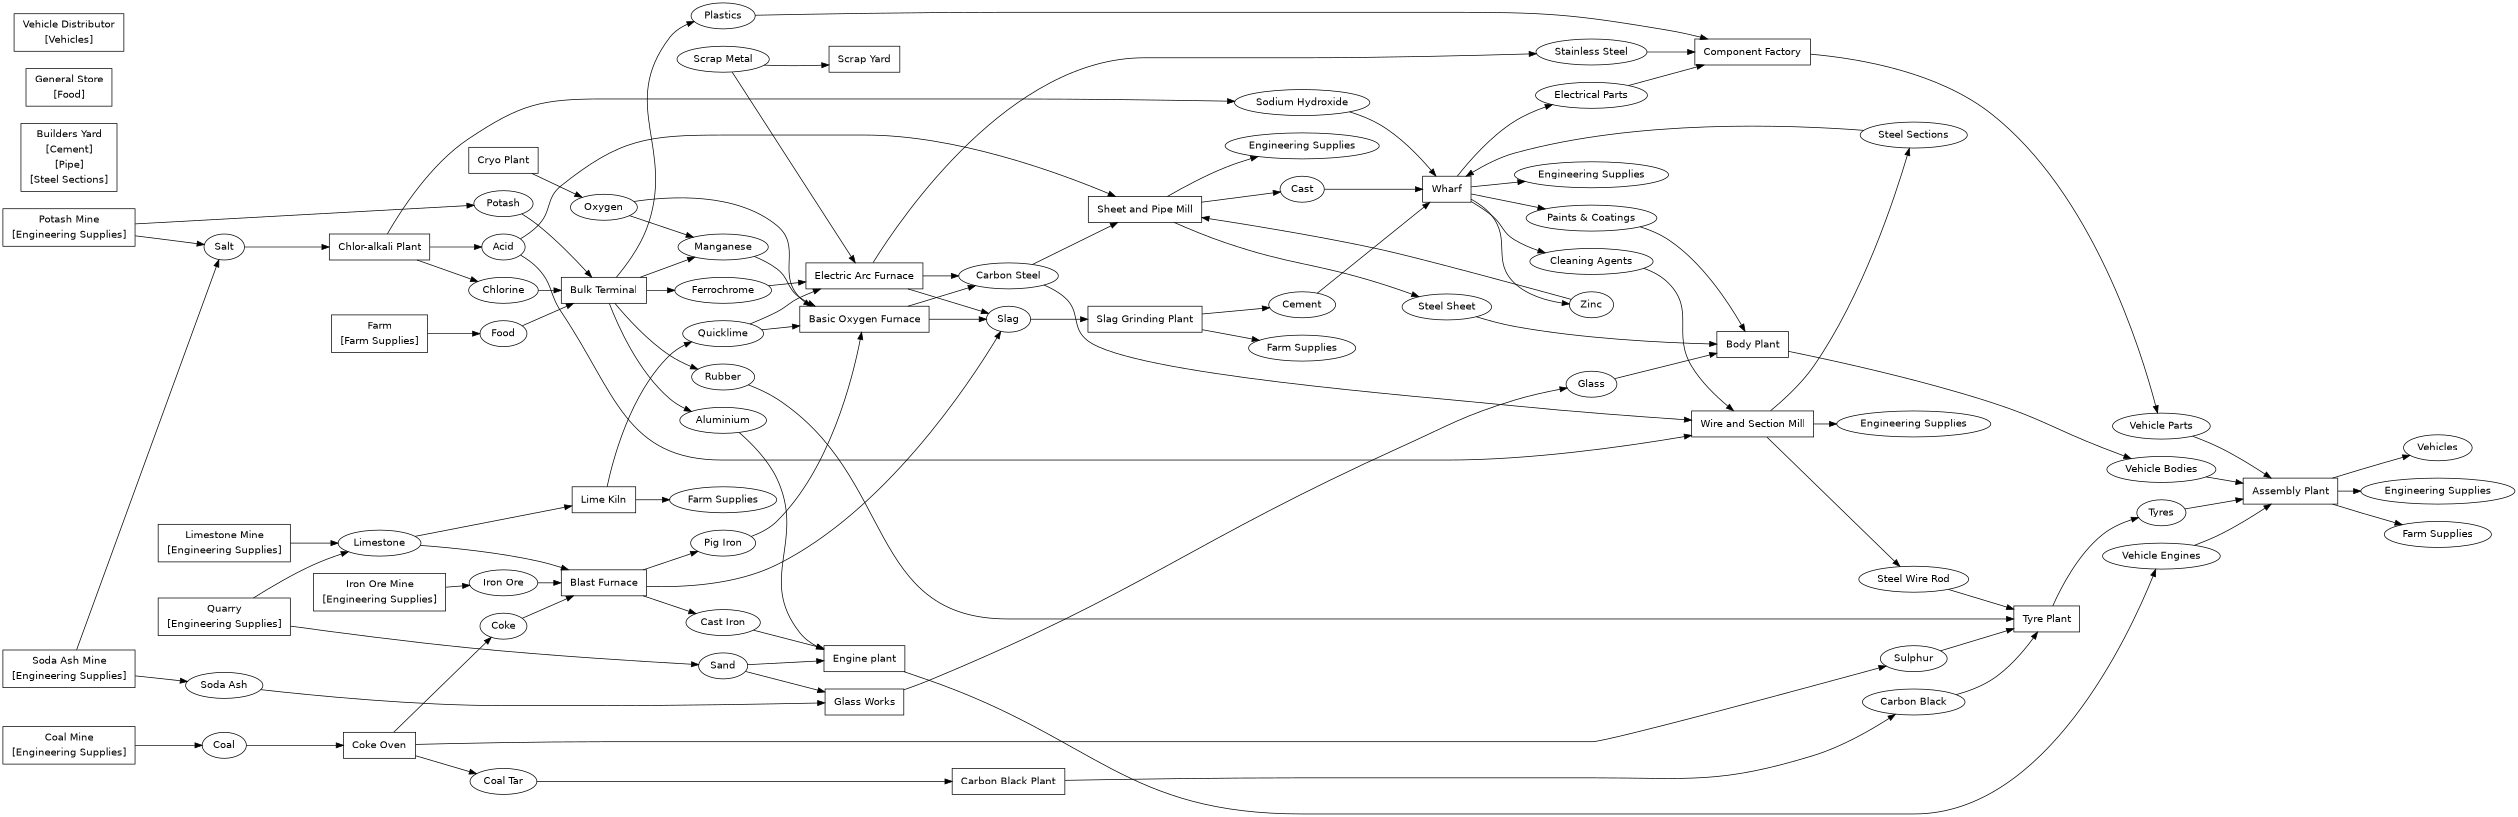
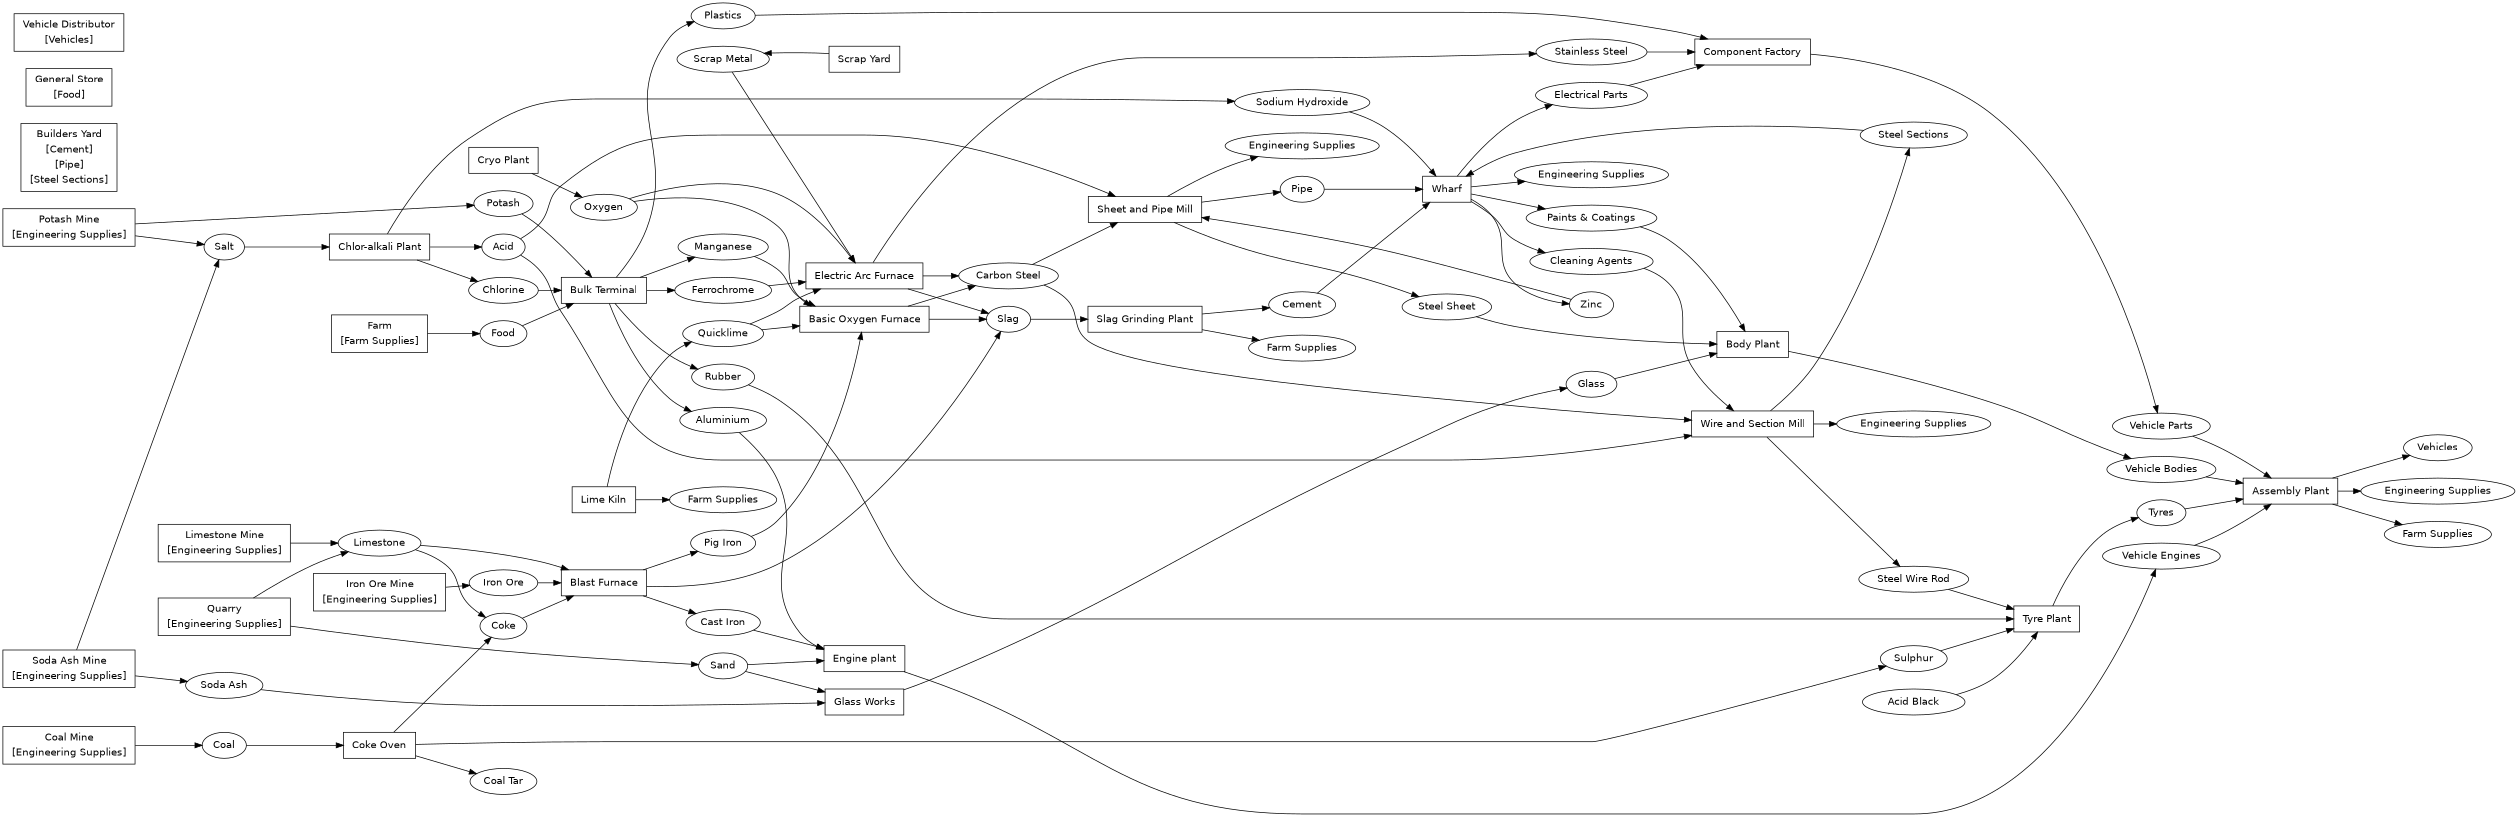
(793, 66) -> (800, 53)
(1302, 189) -> (1302, 189)
(658, 225) -> (752, 187)
(490, 522) -> (454, 575)
(1914, 702) -> (1914, 702)
(1009, 781) -> none
